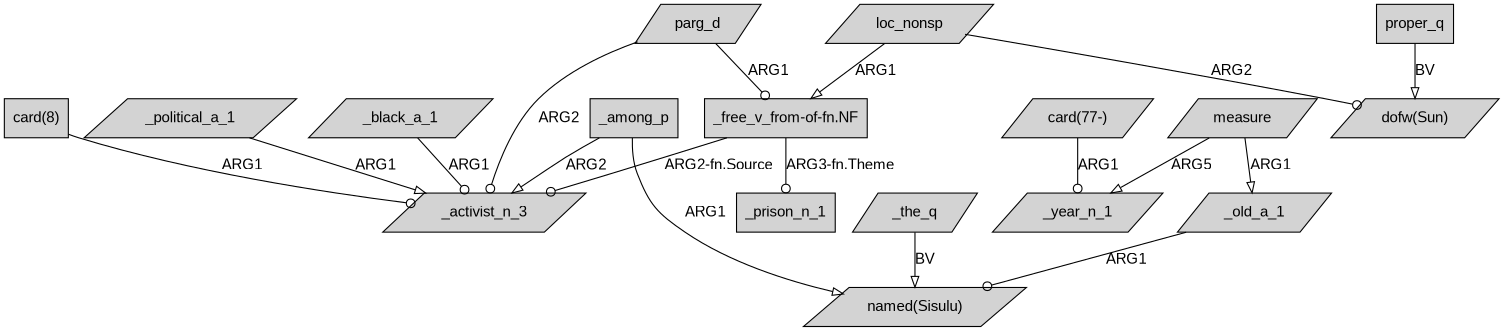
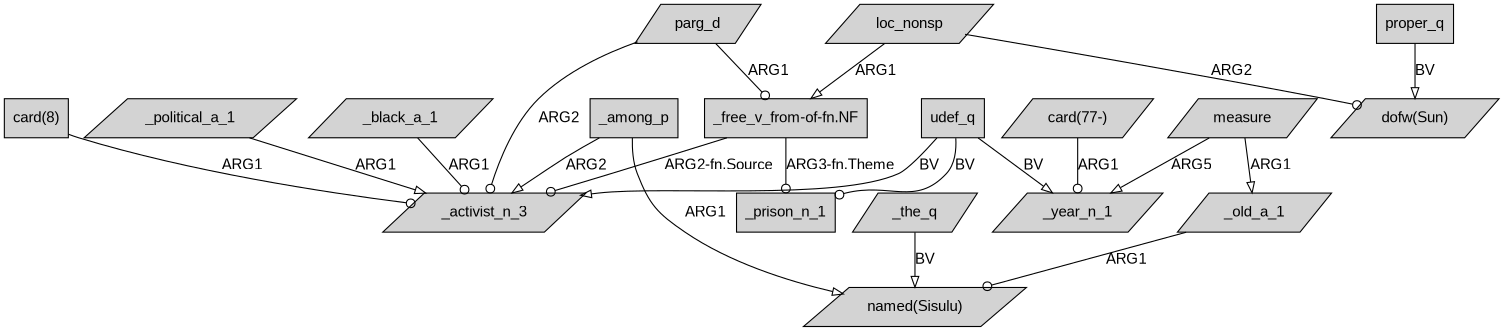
none -> (953, 118)
